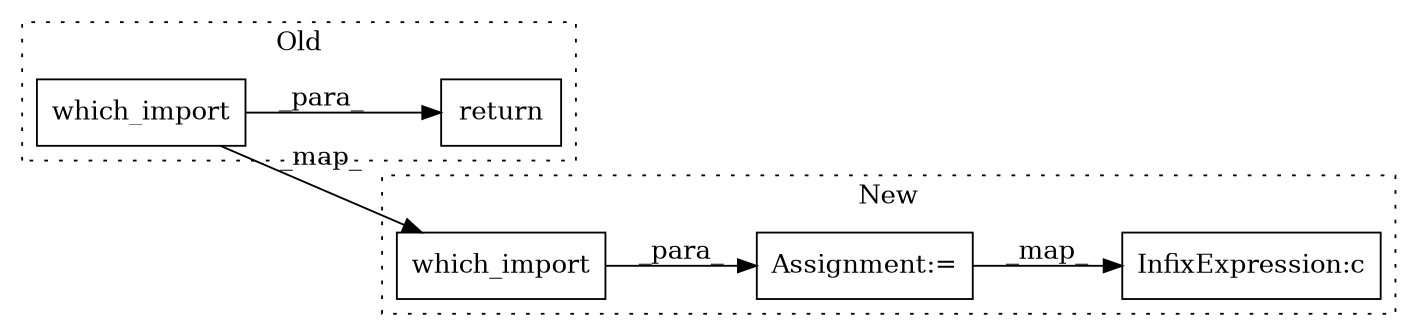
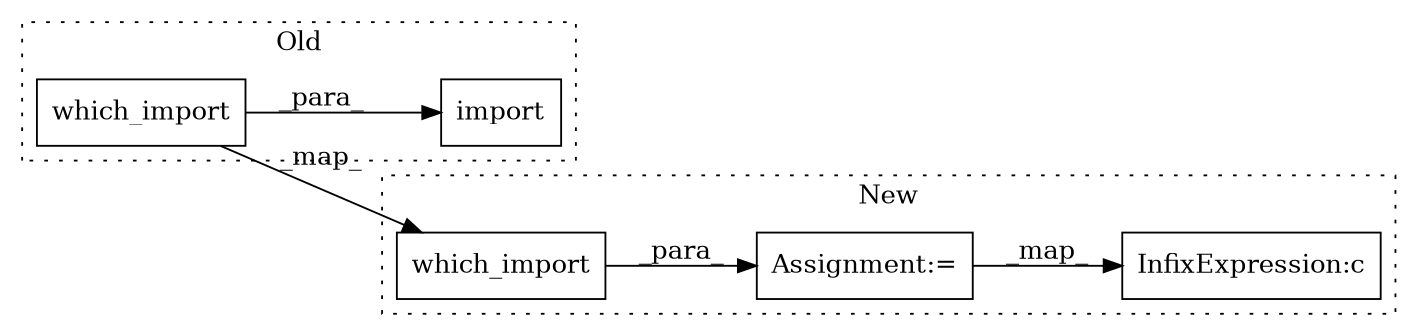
(501, 113) -> (501, 113)
